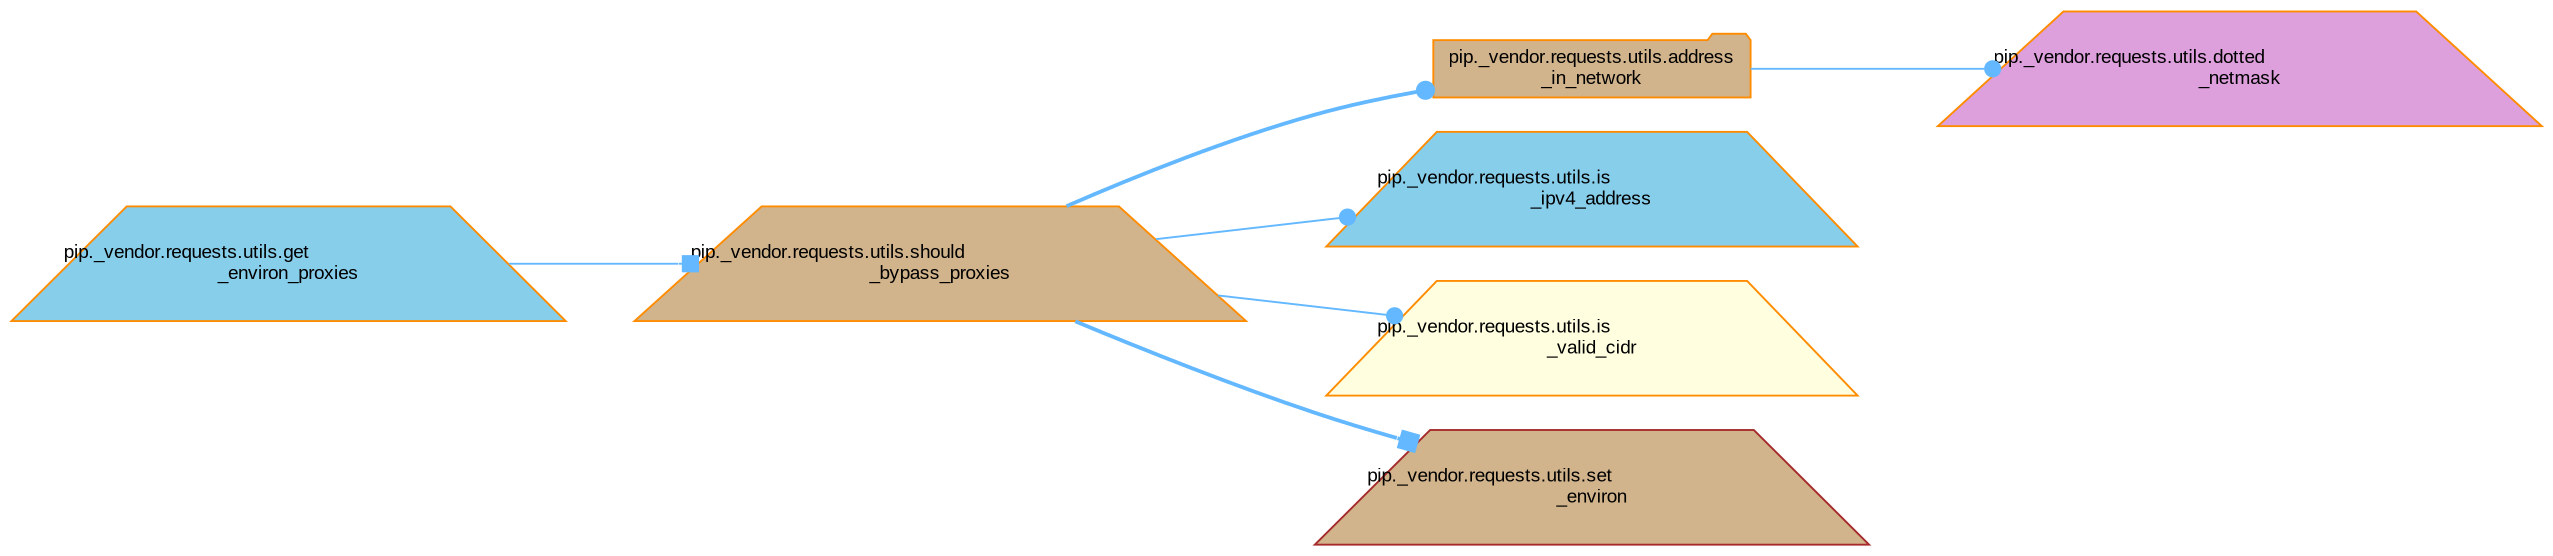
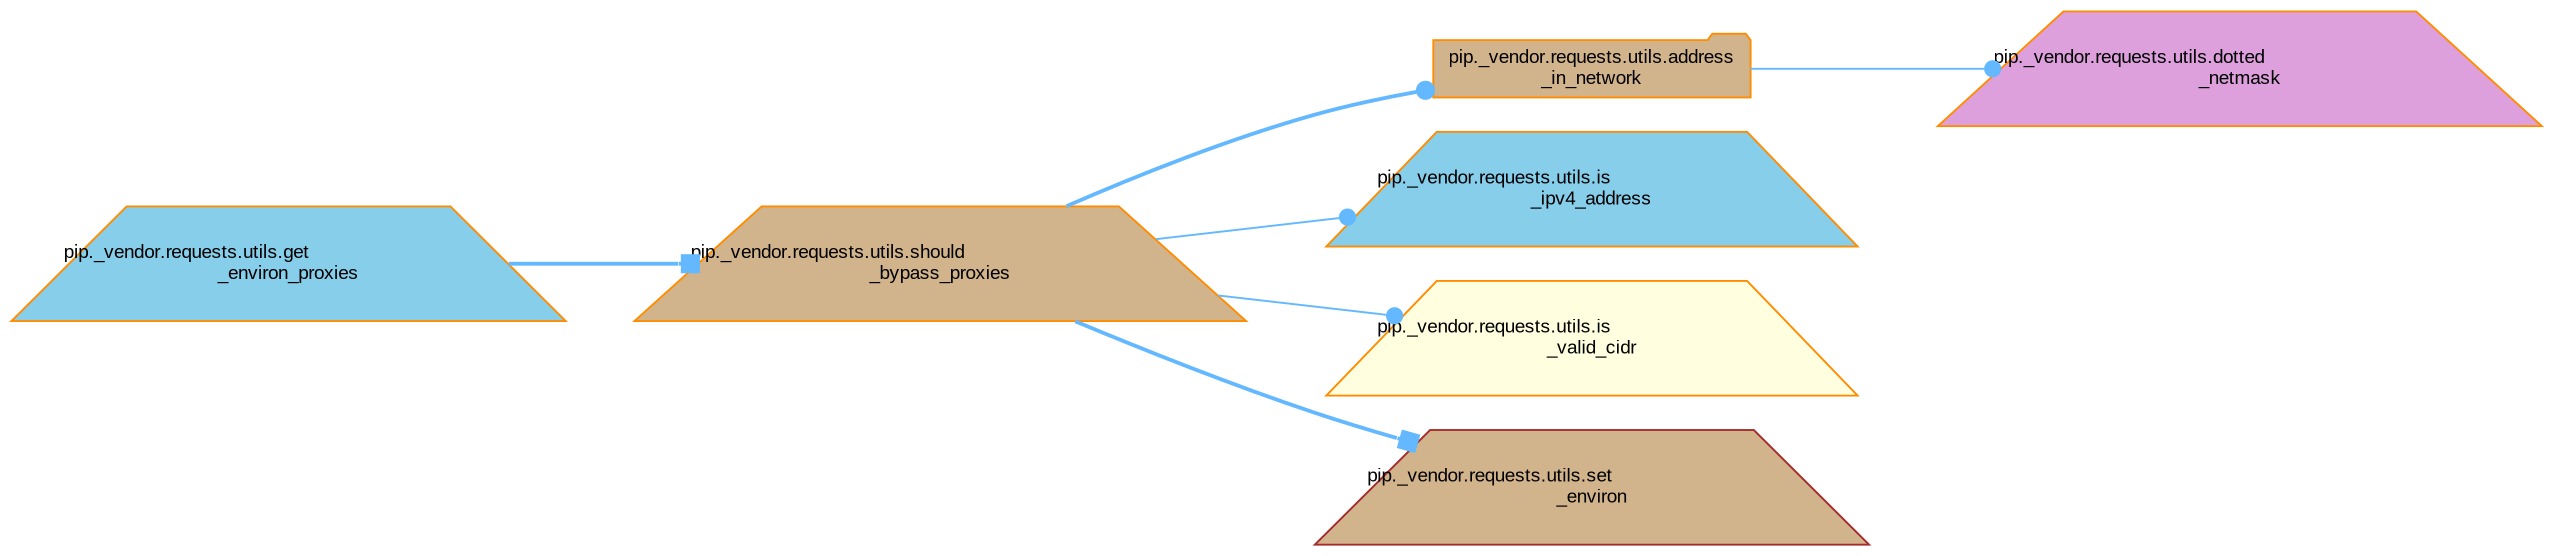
(594, 264) -> (594, 264)
